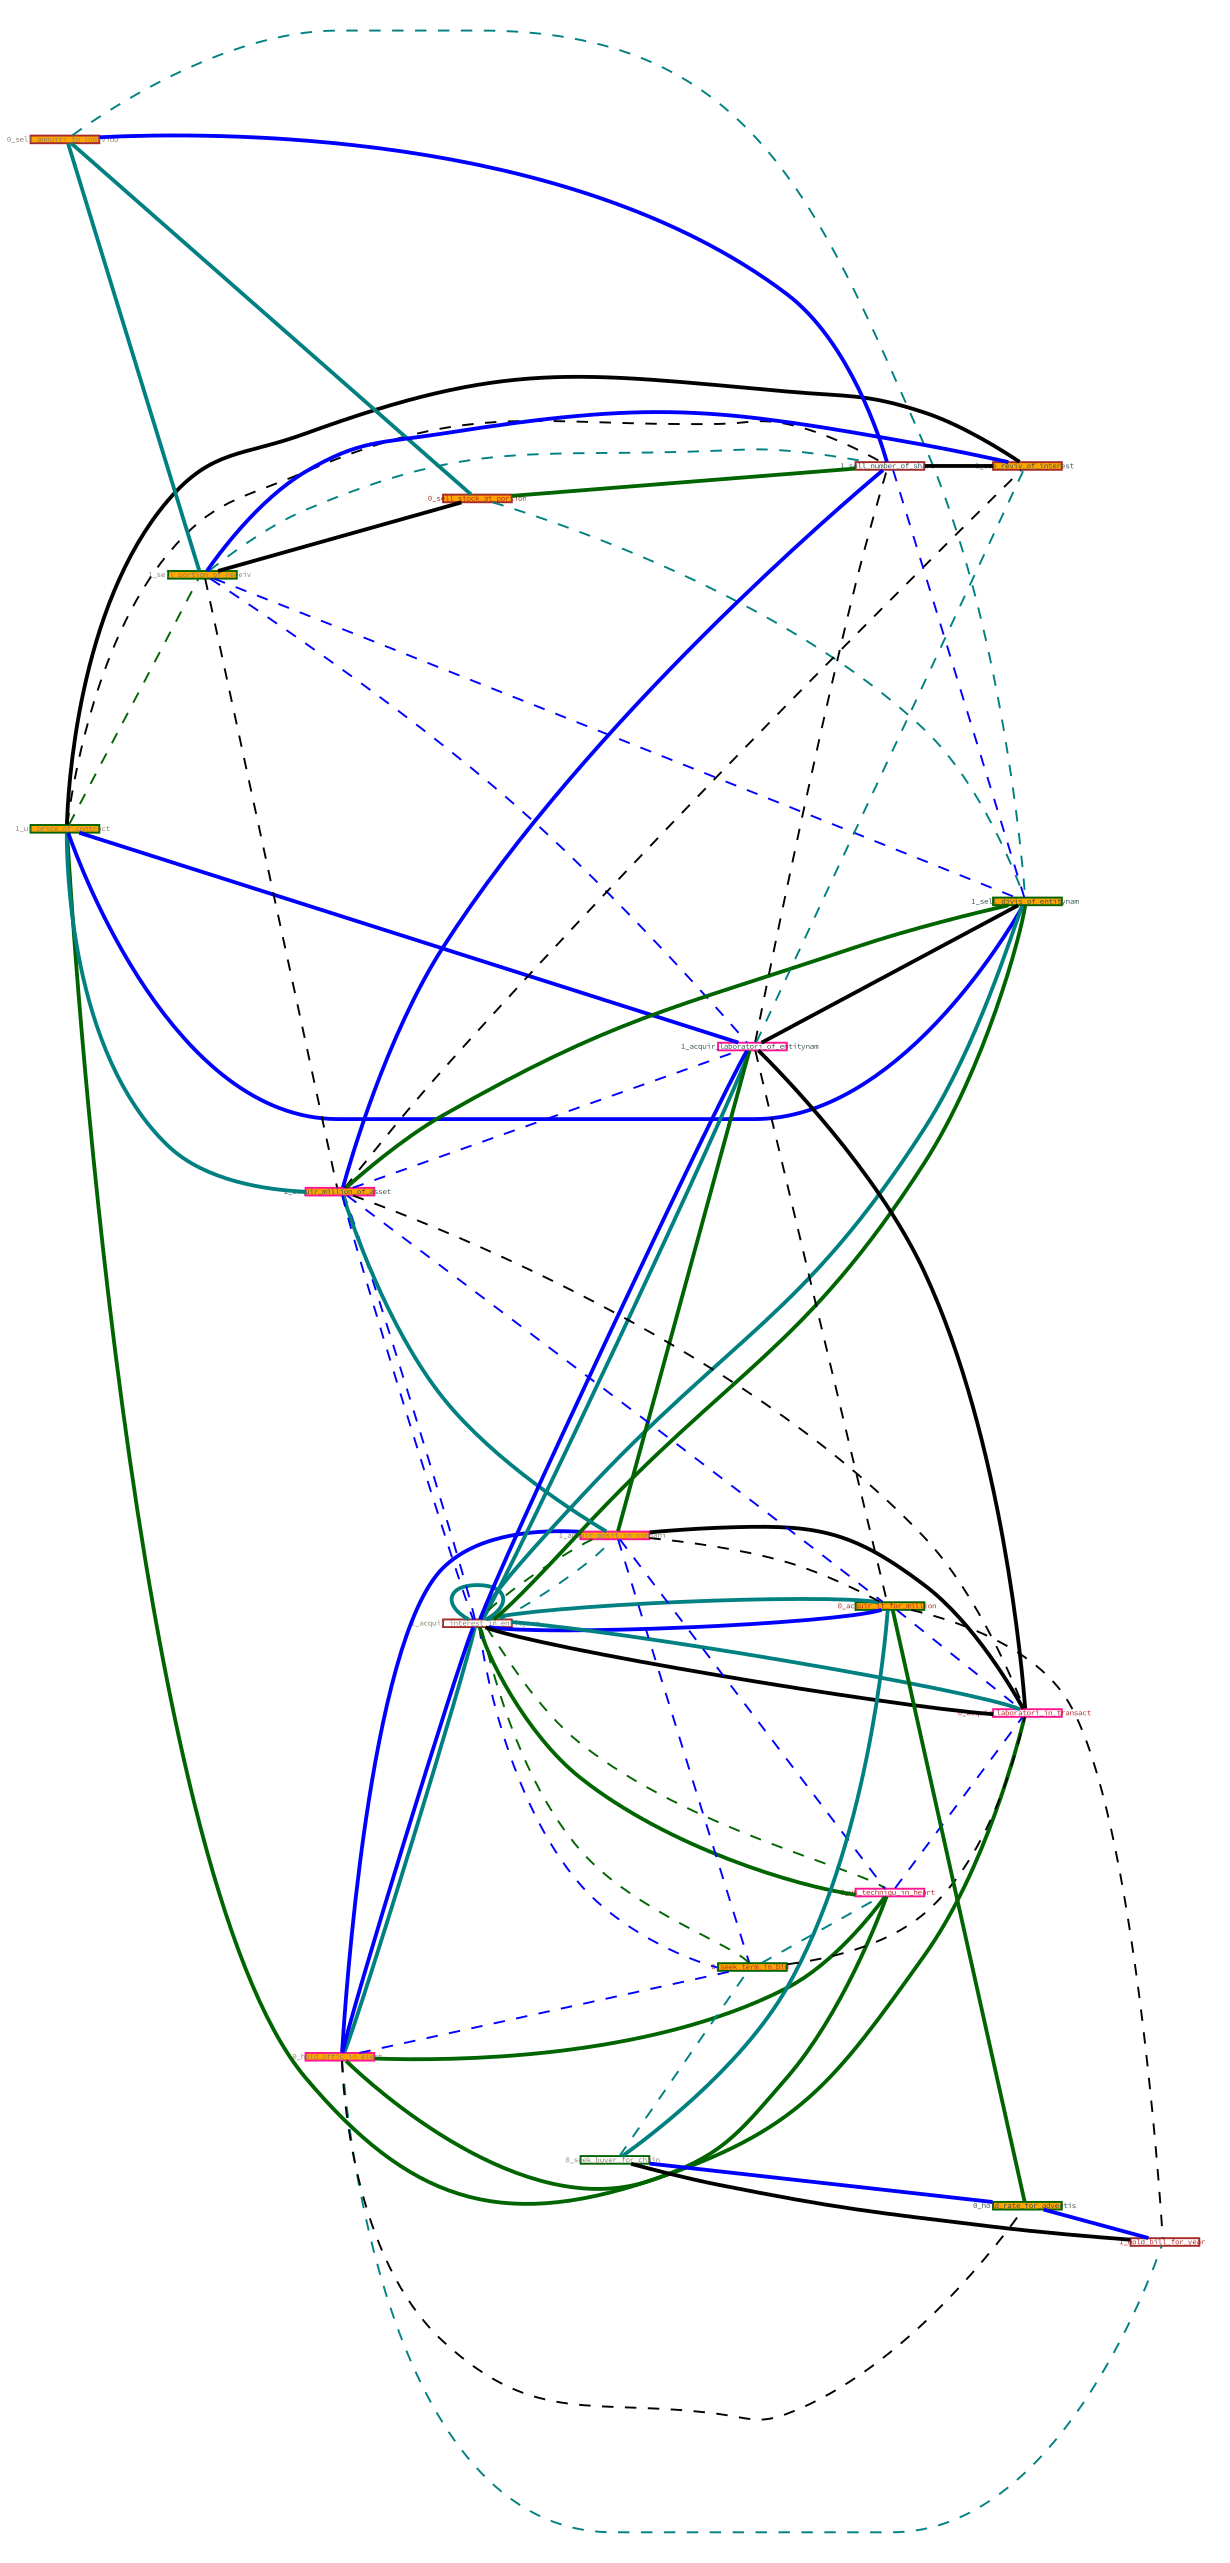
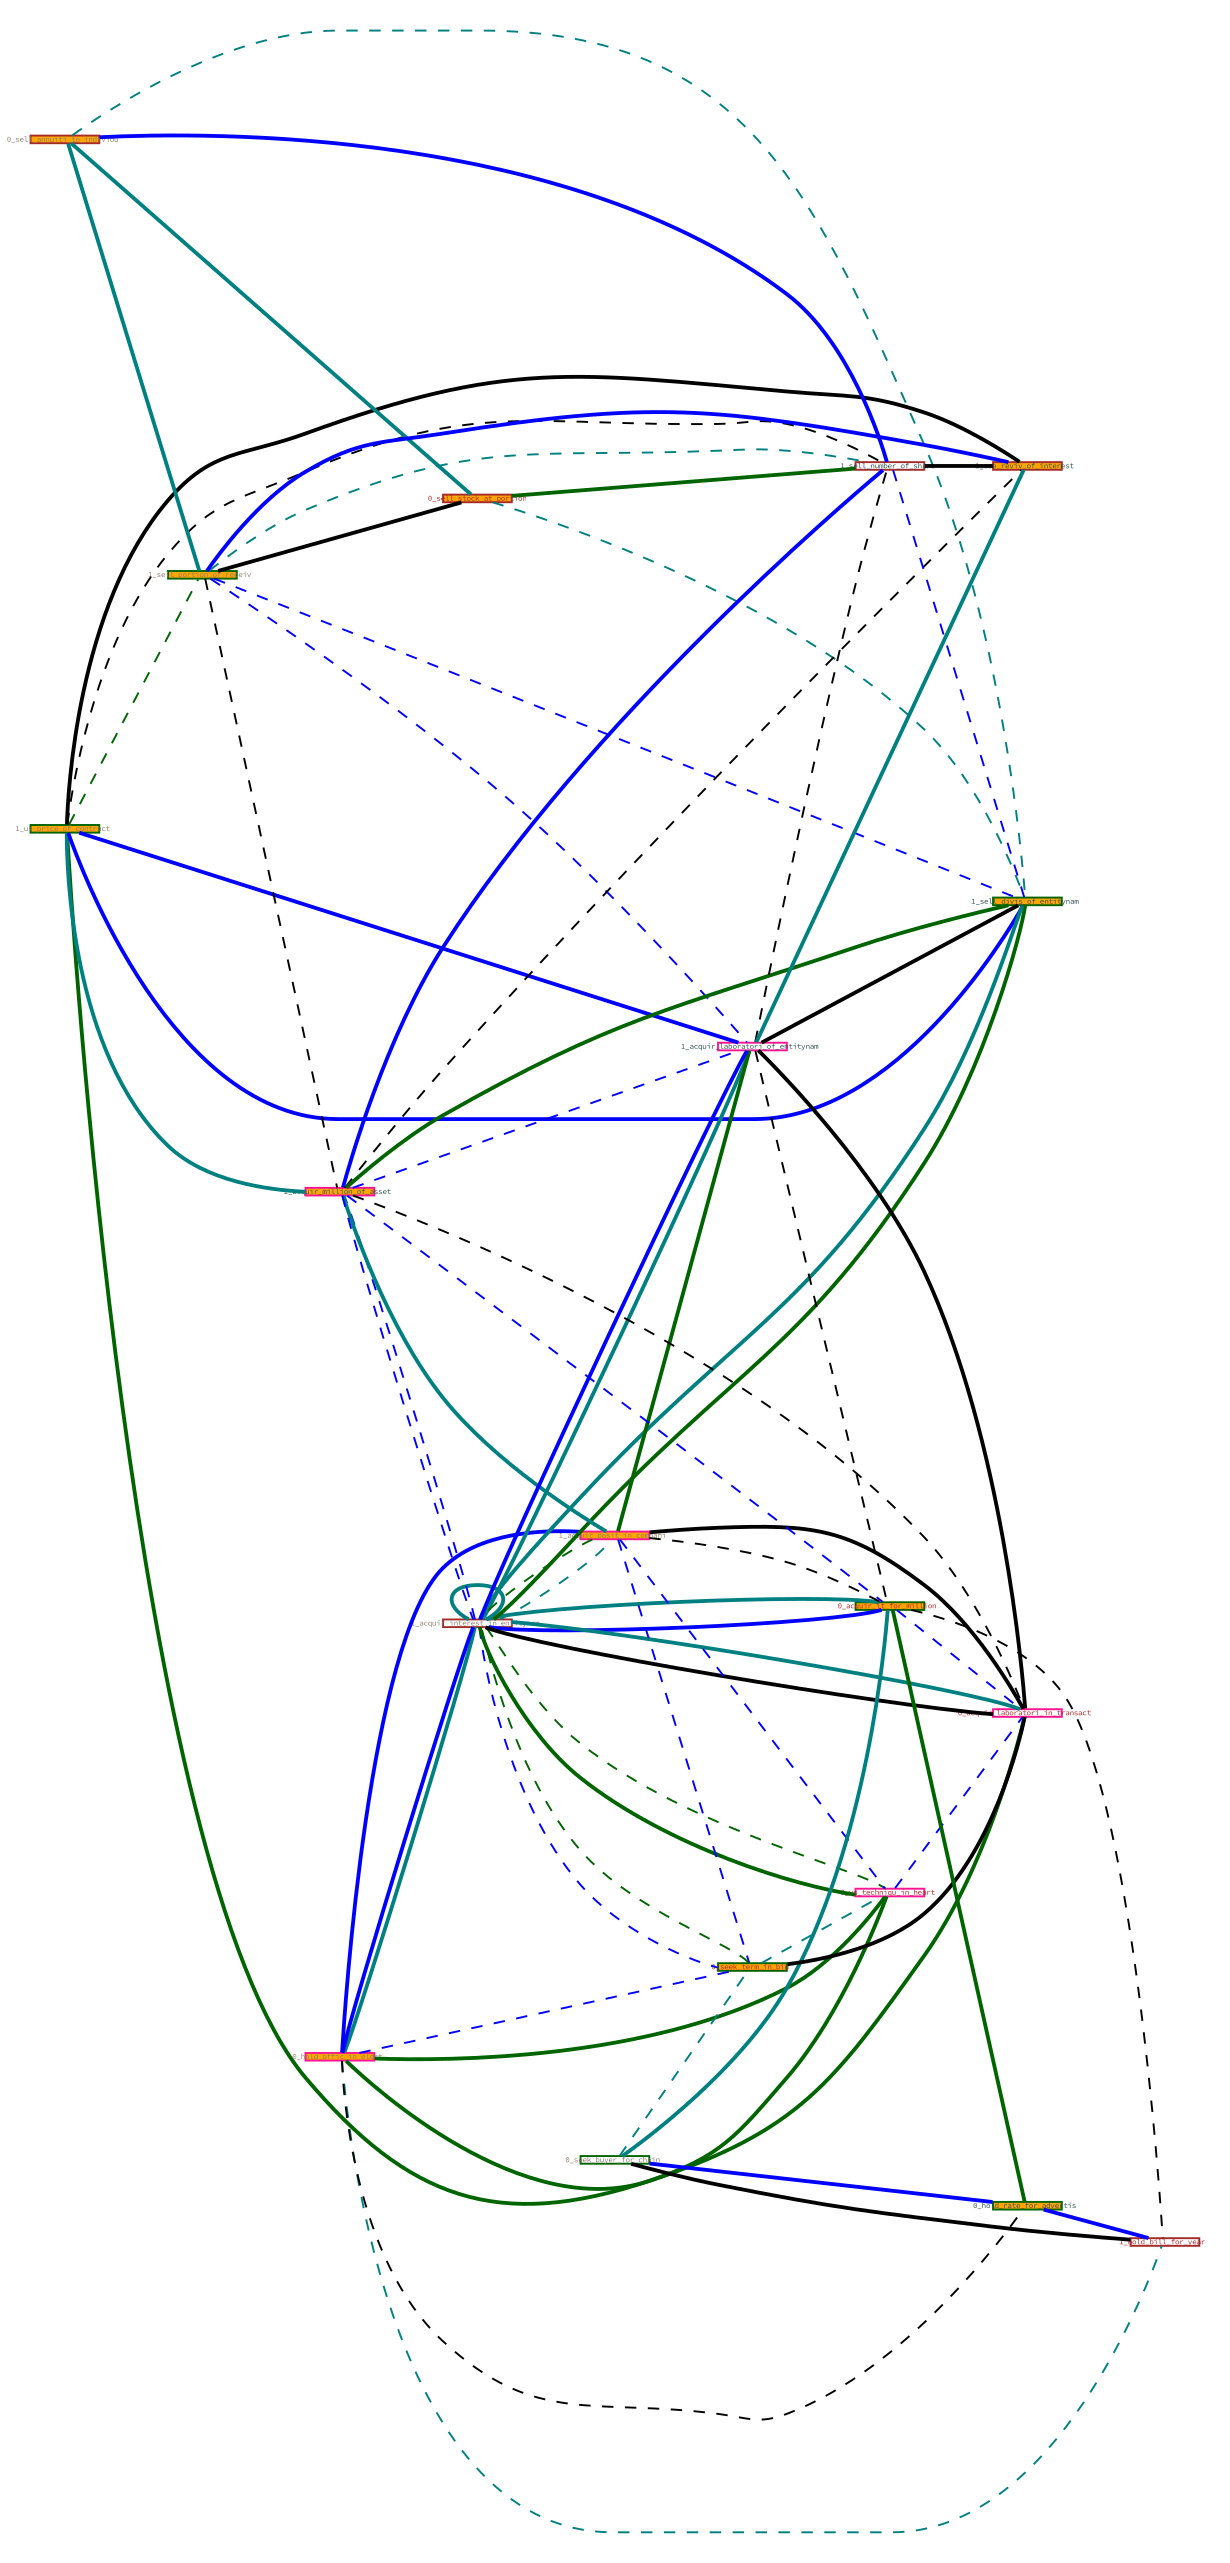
(890, 756) -> (890, 756)
(938, 1900) -> (938, 1900)
